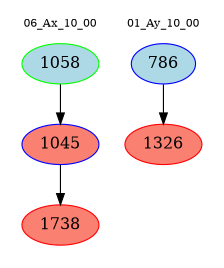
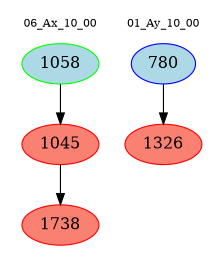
(163, 64) -> (163, 64)
(60, 144) -> (60, 144)
